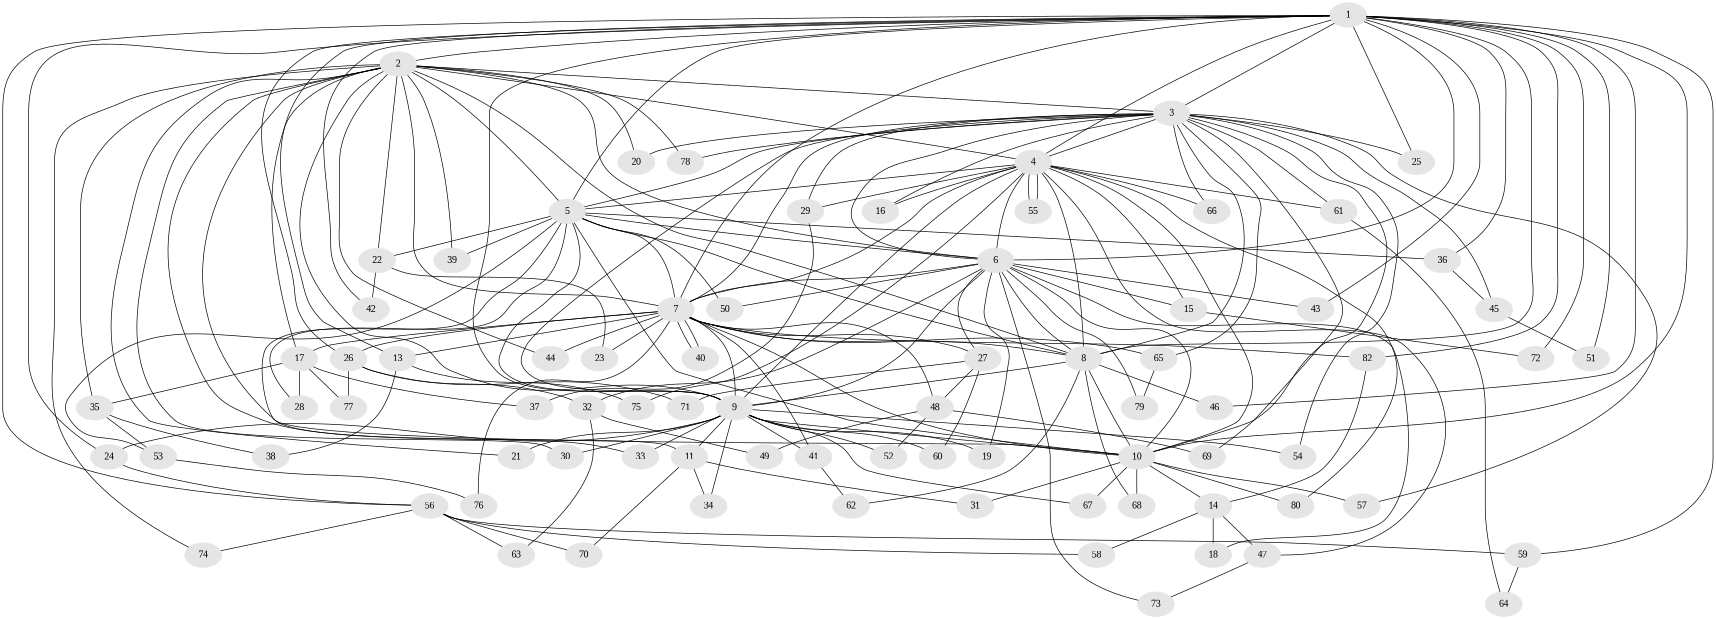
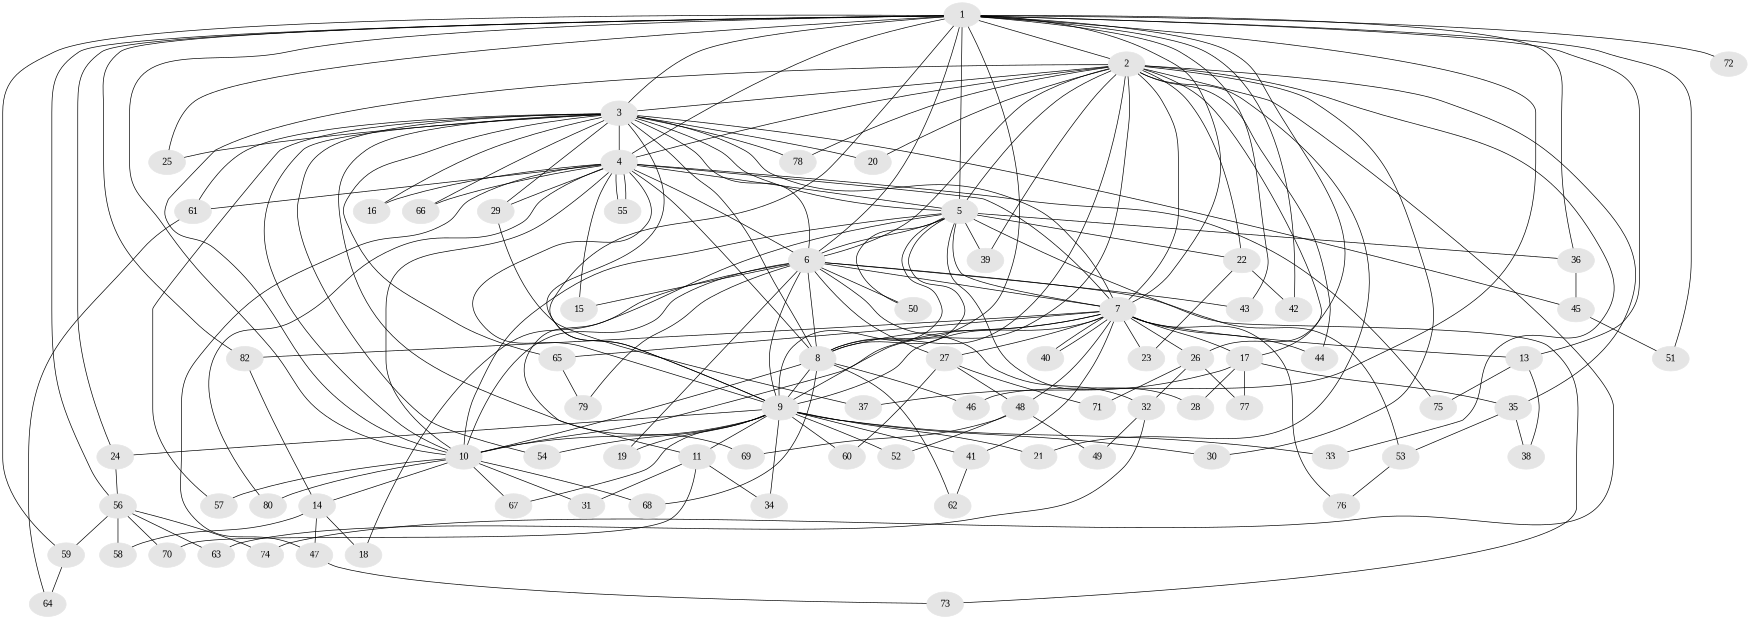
(1425, 343) -> none
